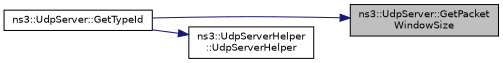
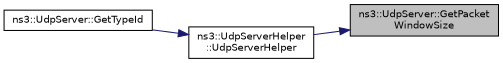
(246, 17) -> (327, 33)
